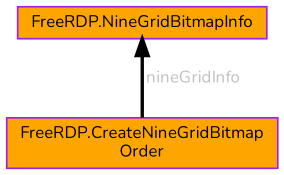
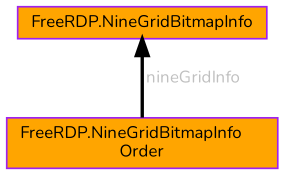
(142, 143) -> (142, 143)
